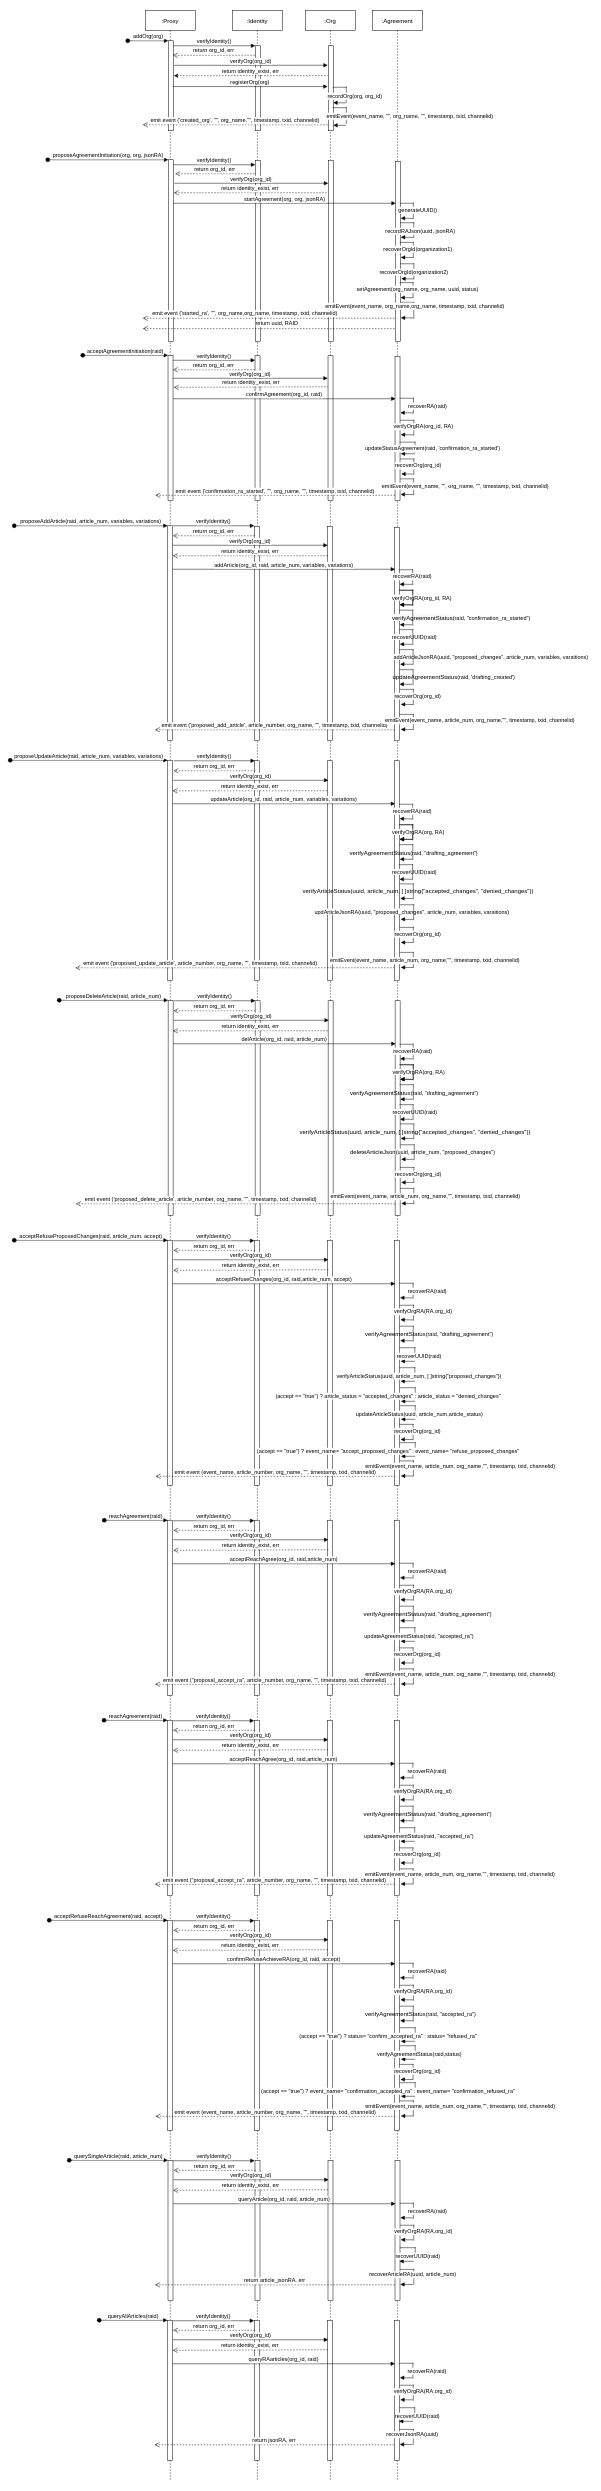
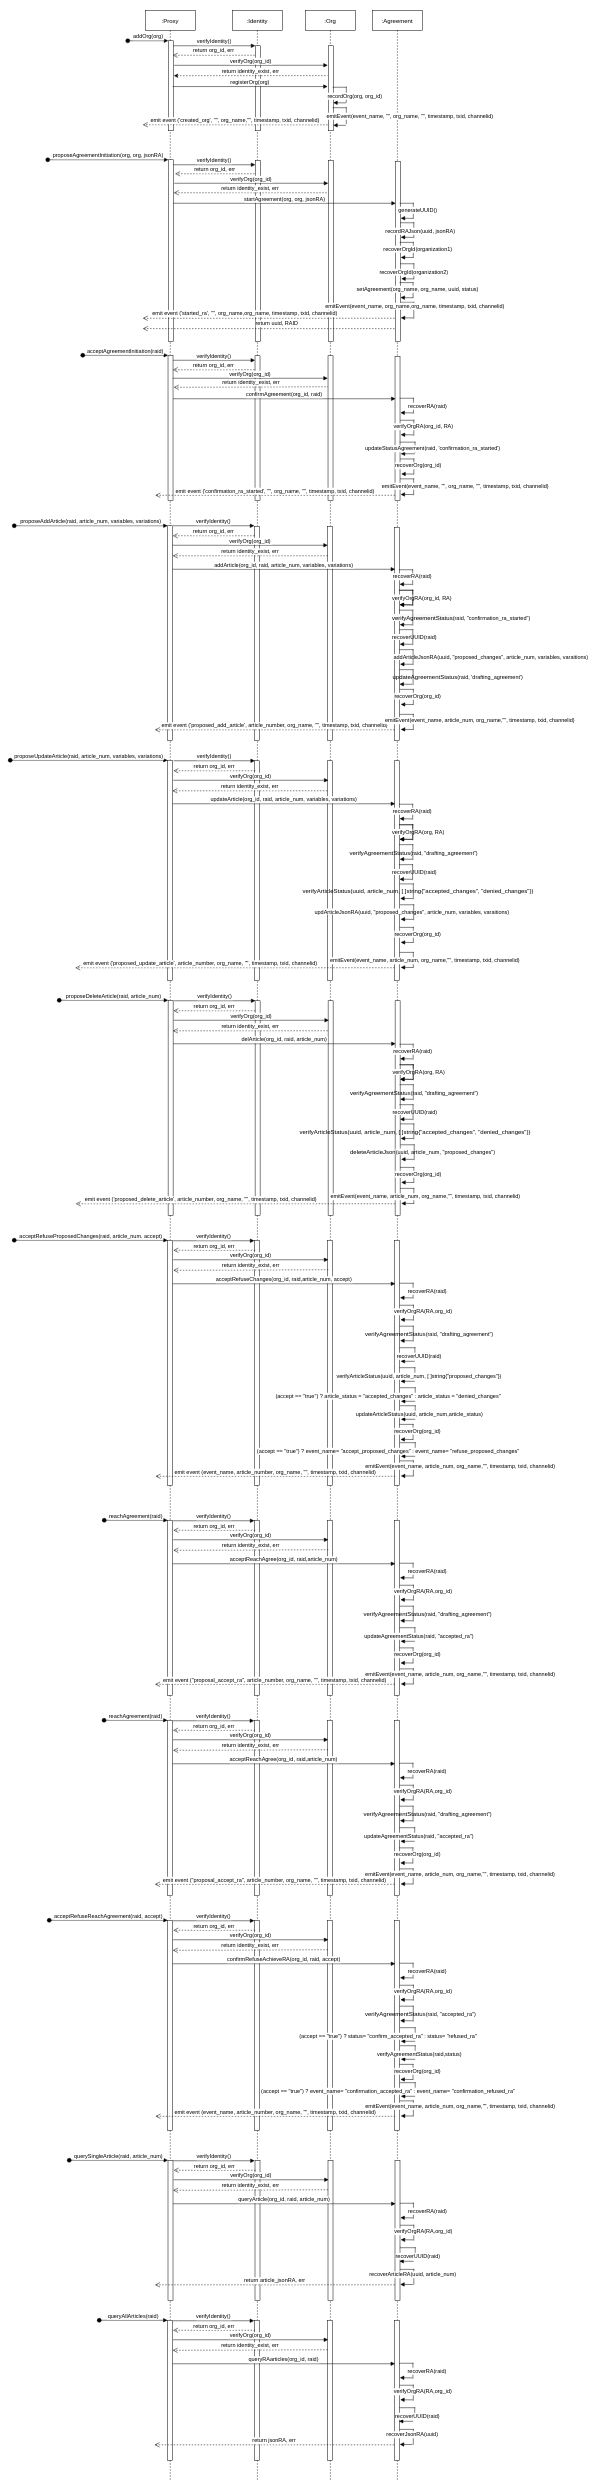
(464, 681) -> (464, 681)
